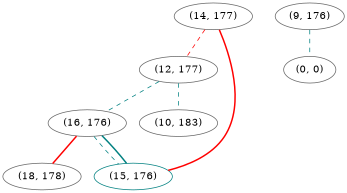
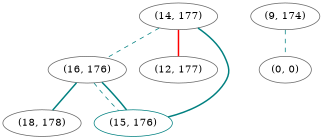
(310, 16) -> (285, 16)
(196, 43) -> (178, 43)
(133, 96) -> (133, 43)
(233, 116) -> (225, 83)
(178, 123) -> none
(65, 150) -> (65, 96)
